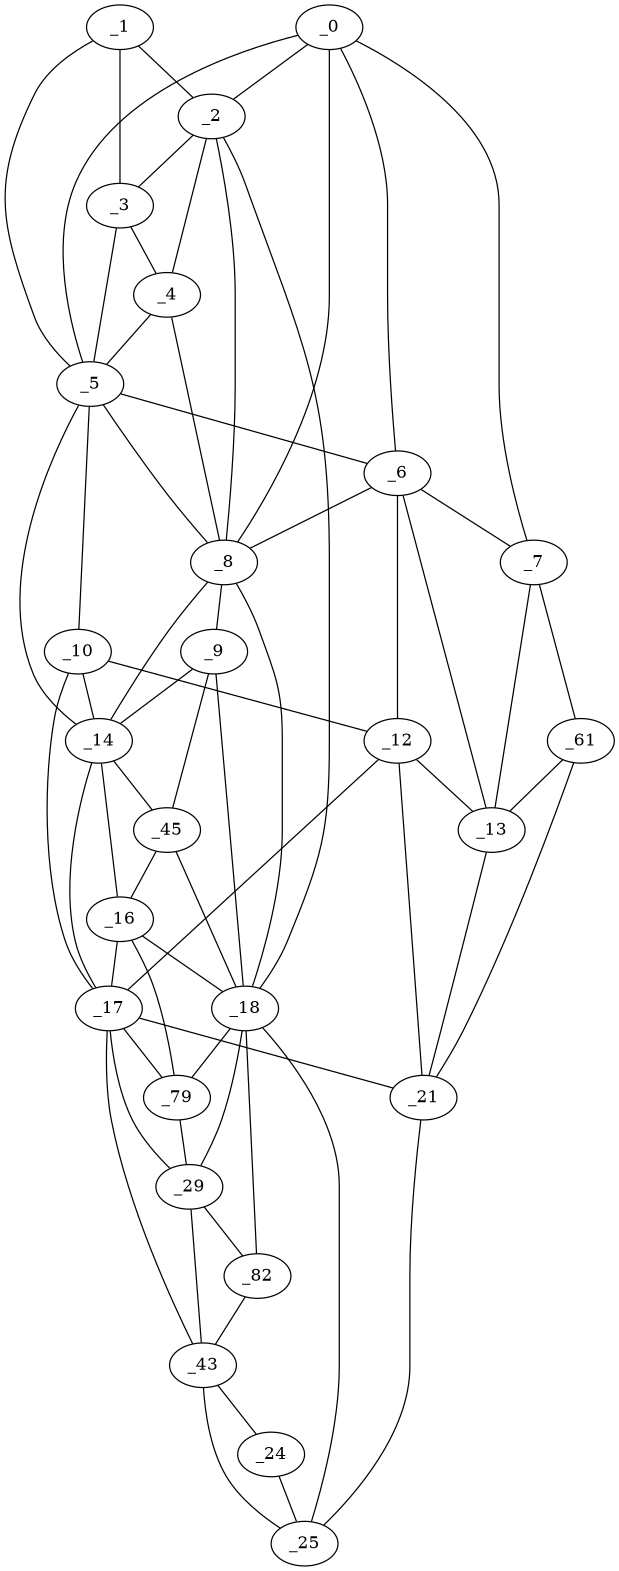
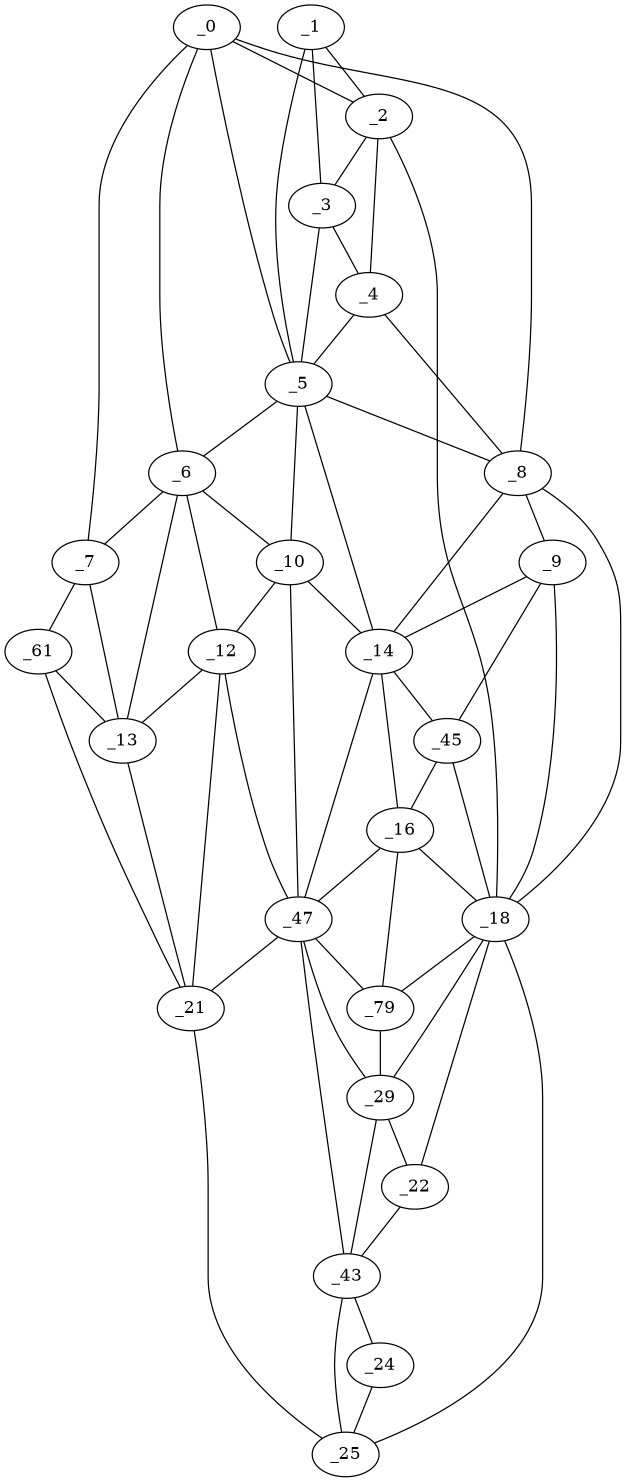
(235, 339) -> none
(311, 518) -> (236, 518)
(109, 1008) -> (299, 919)
(258, 1276) -> (415, 1187)
